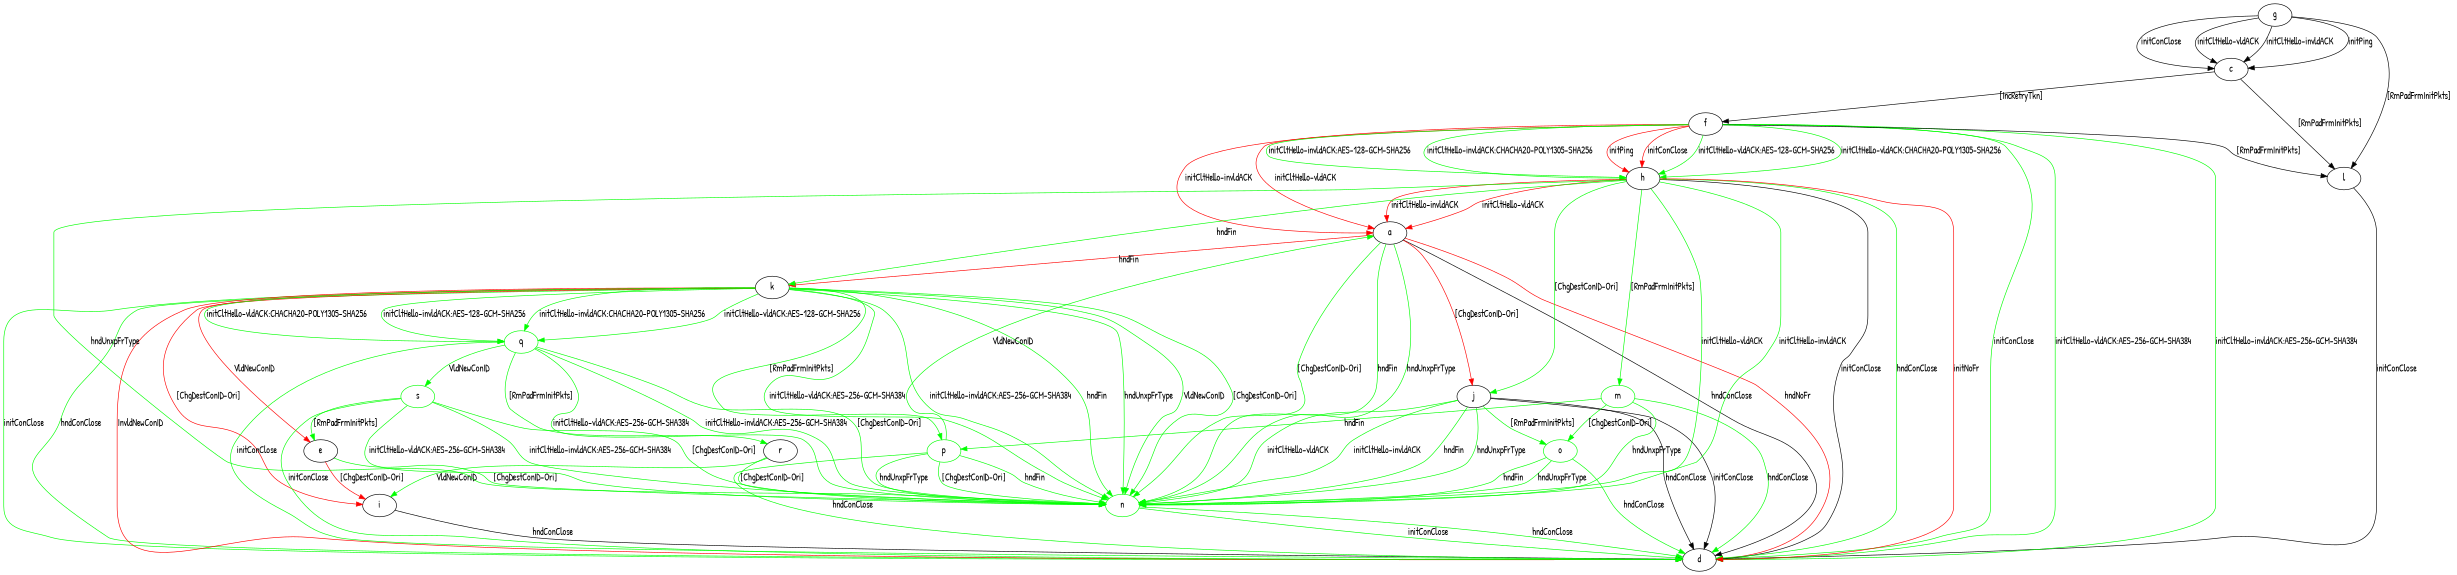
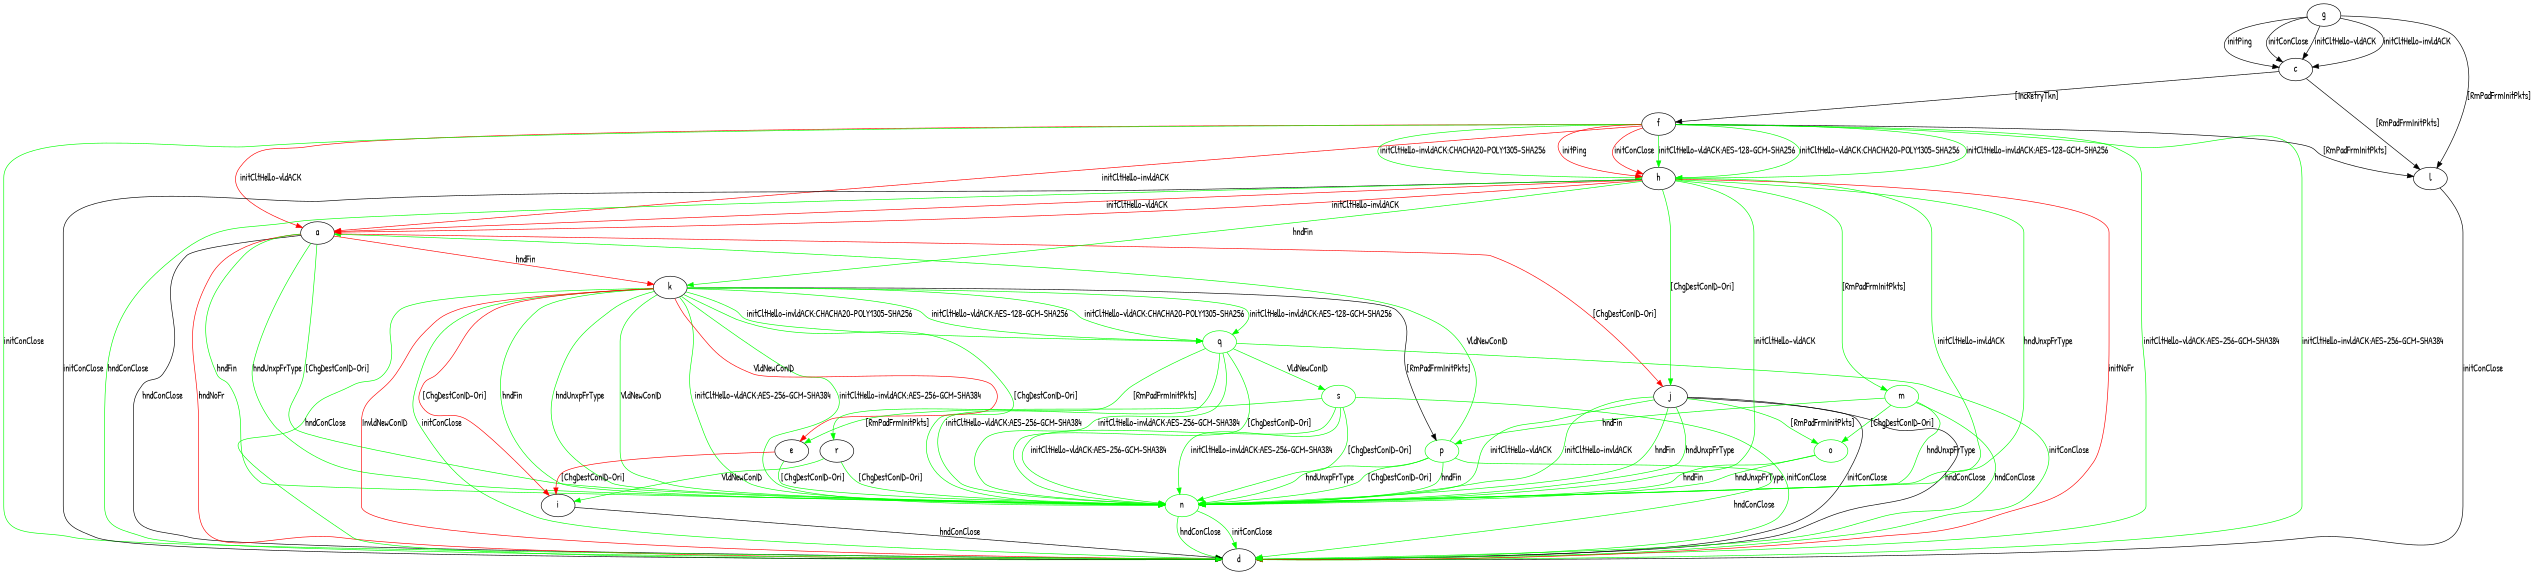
(717, 382) -> (1109, 291)
(1619, 512) -> none
